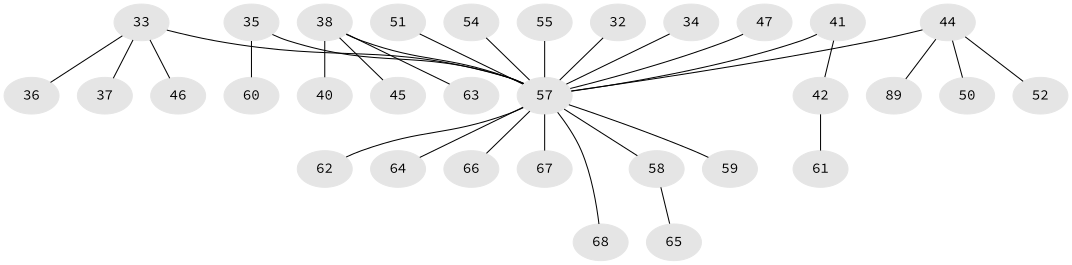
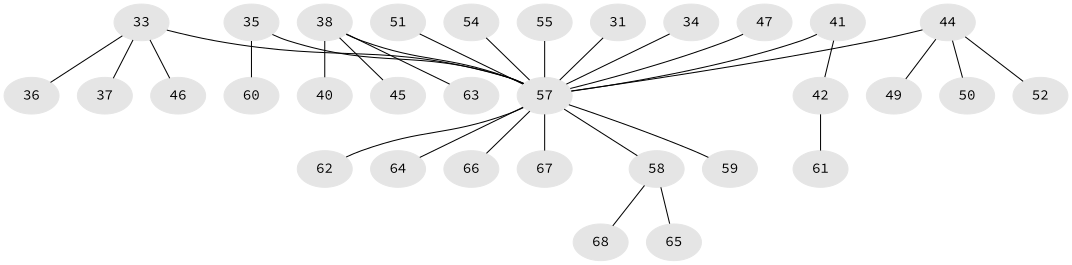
(618, 22) -> (618, 22)
(894, 96) -> (894, 96)
(587, 165) -> (629, 206)
